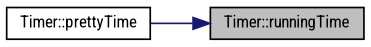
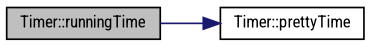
(172, 23) -> (182, 23)
